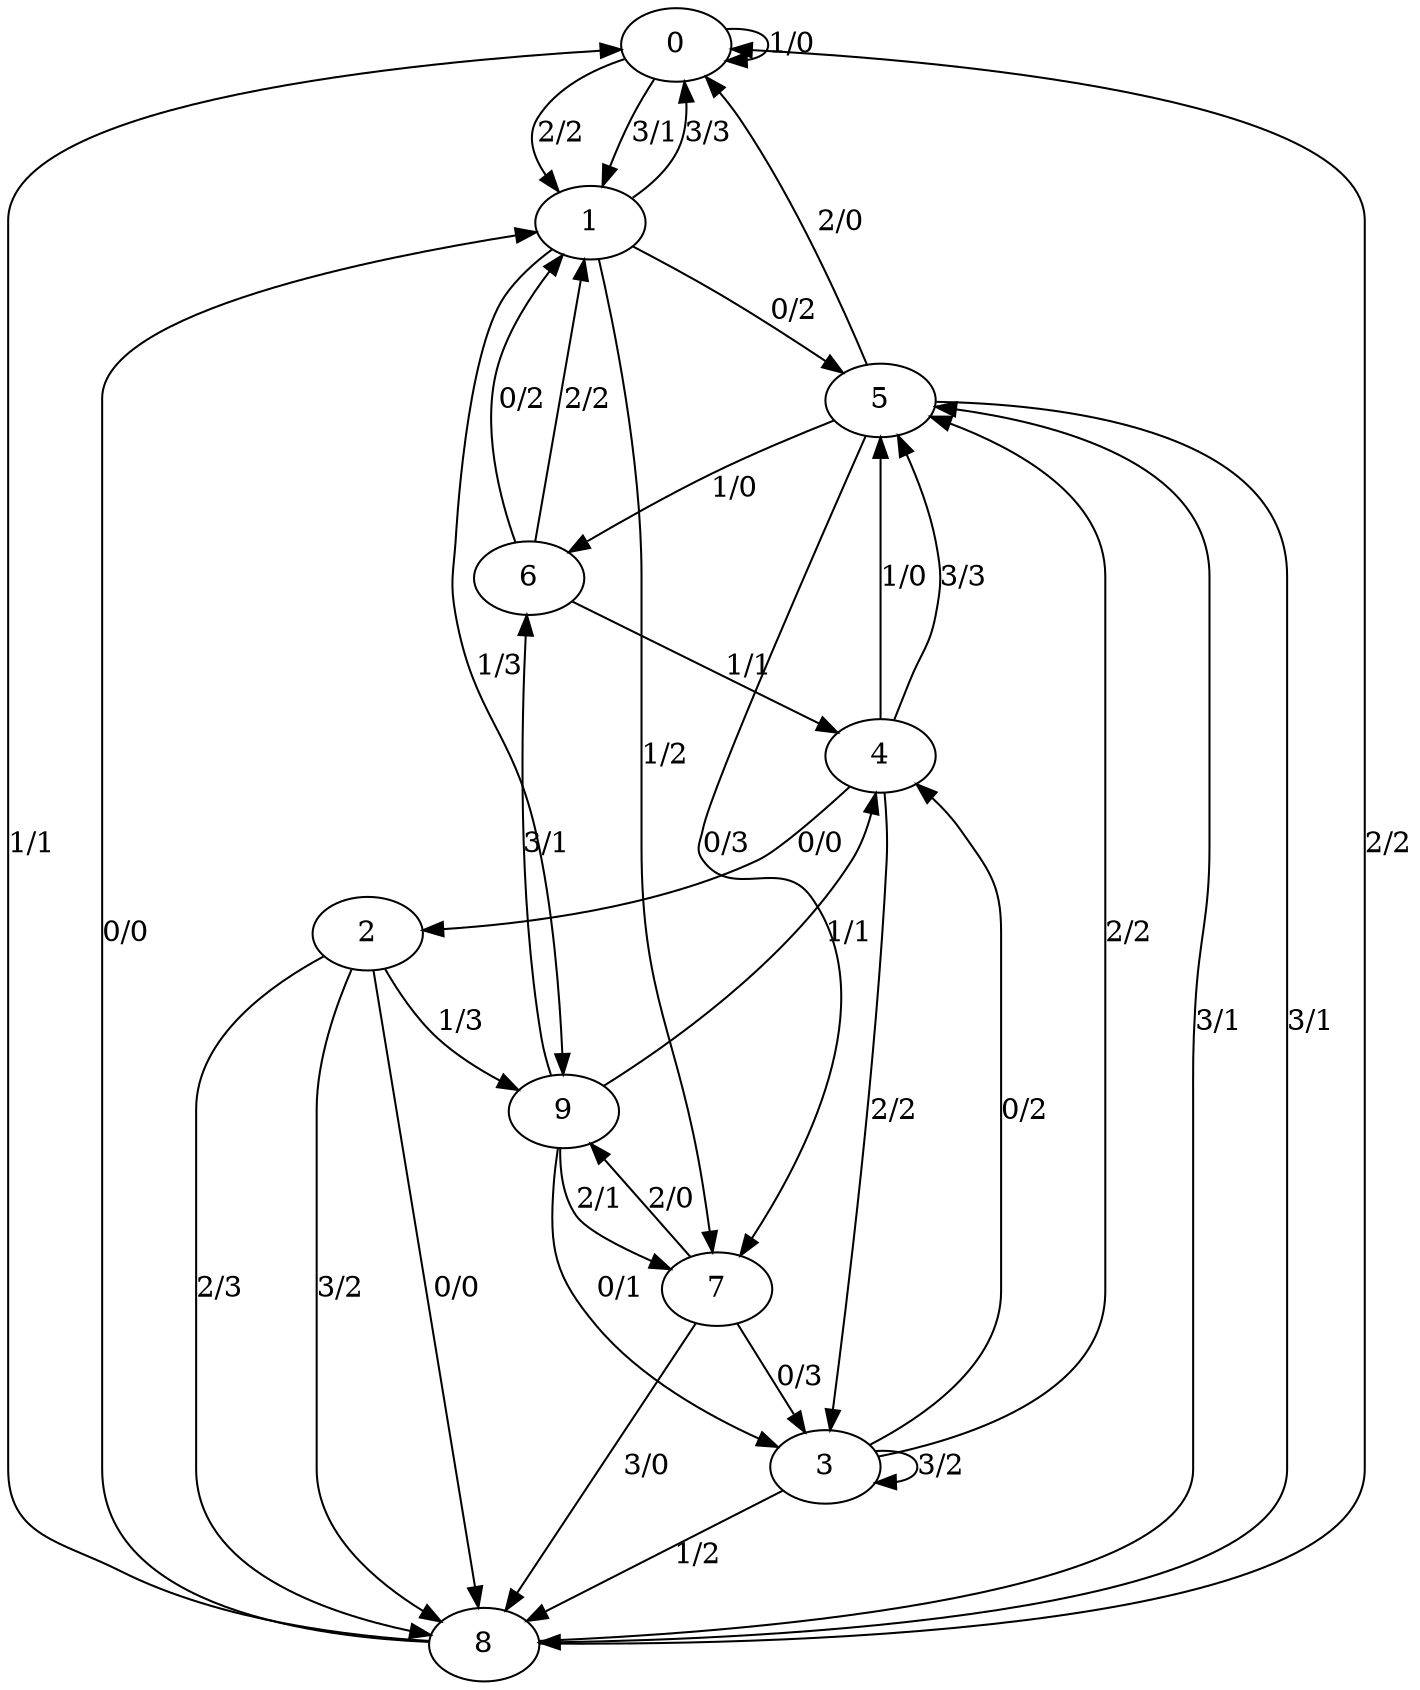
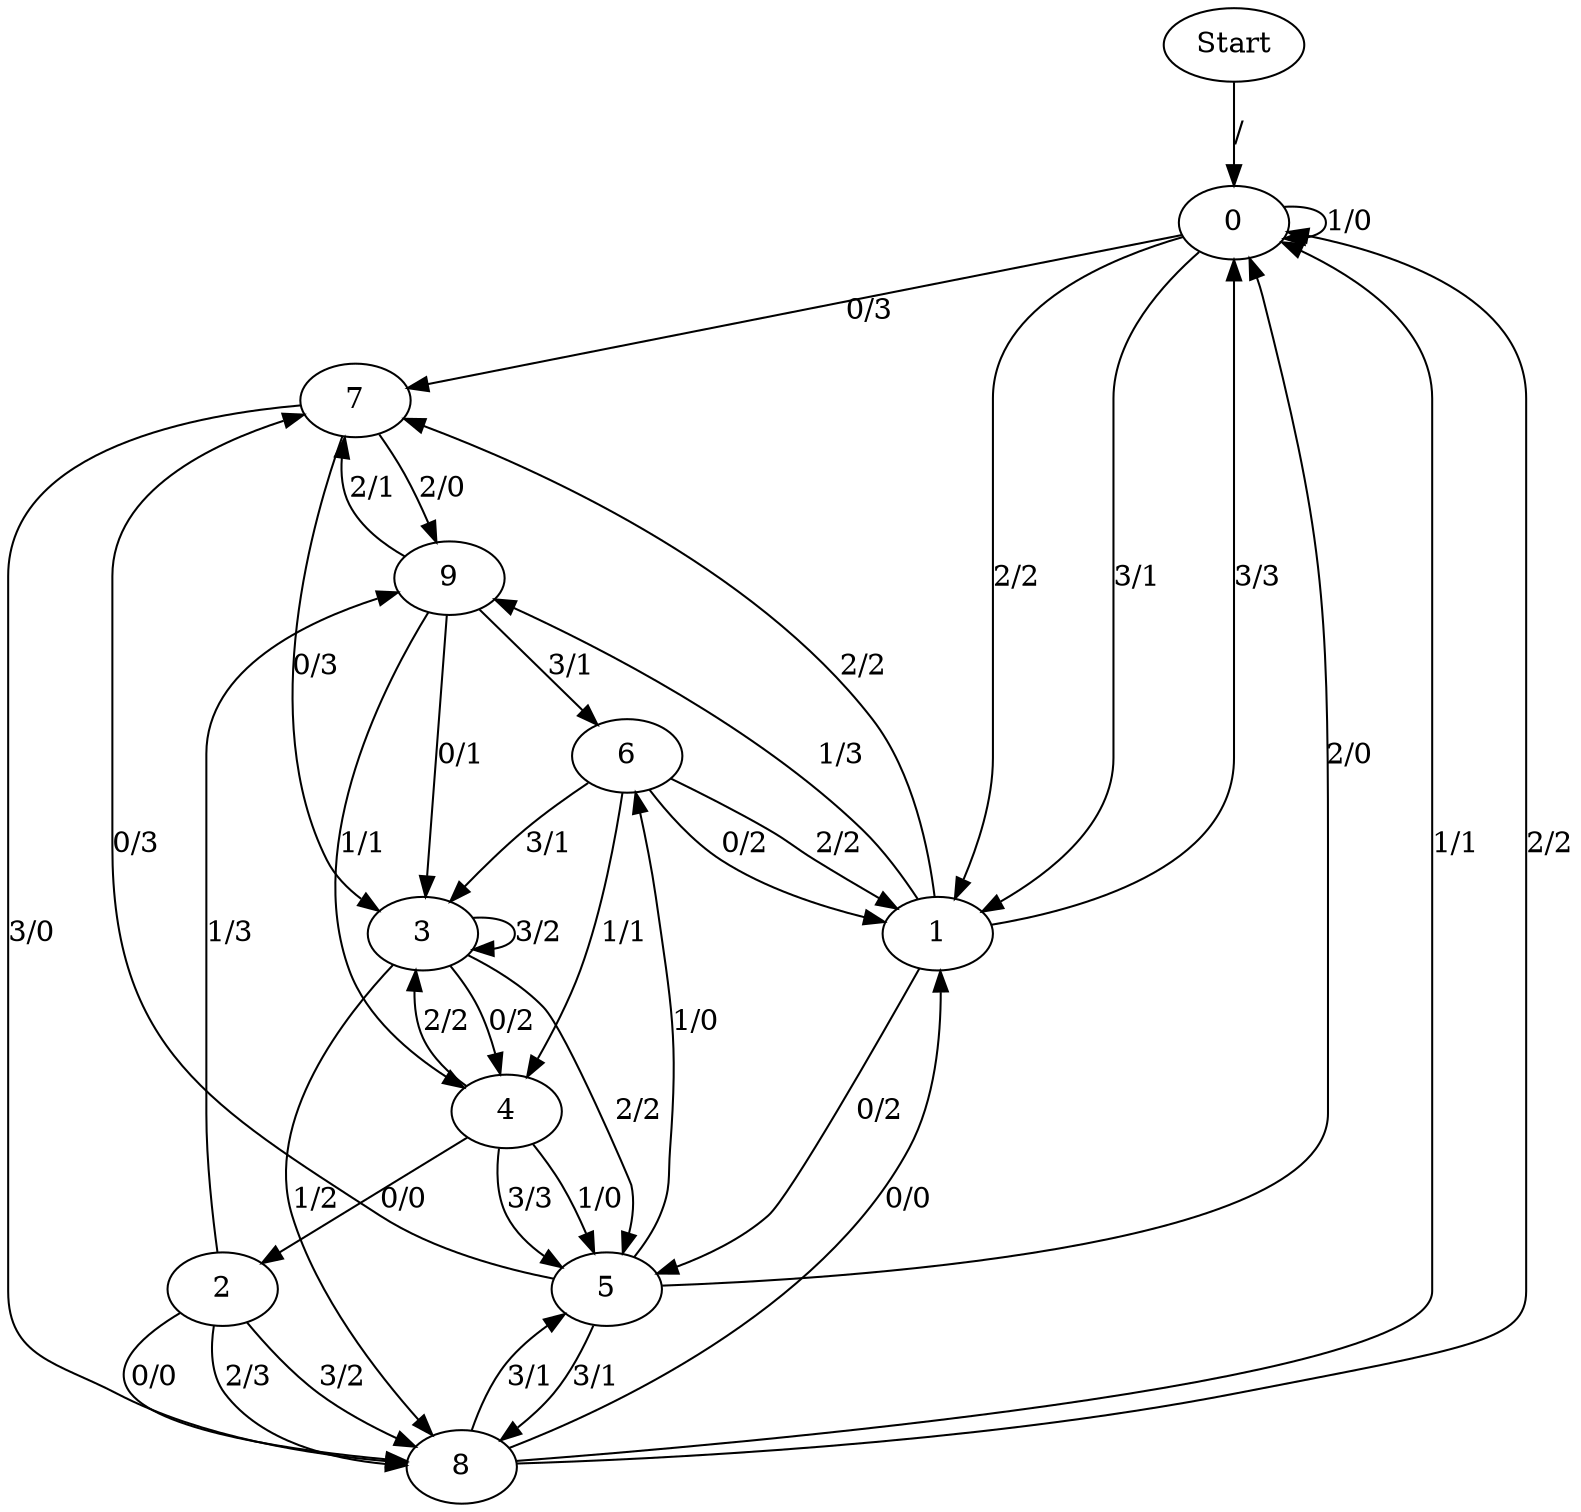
none -> (1234, 45)
none -> (805, 310)
(665, 756) -> (863, 667)
none -> (523, 831)
